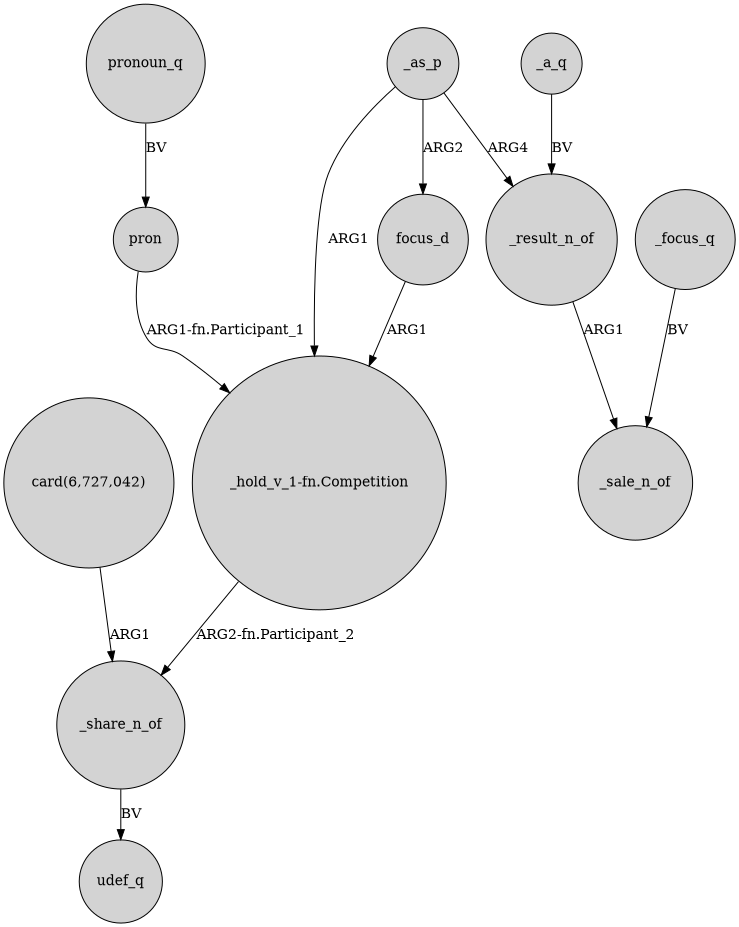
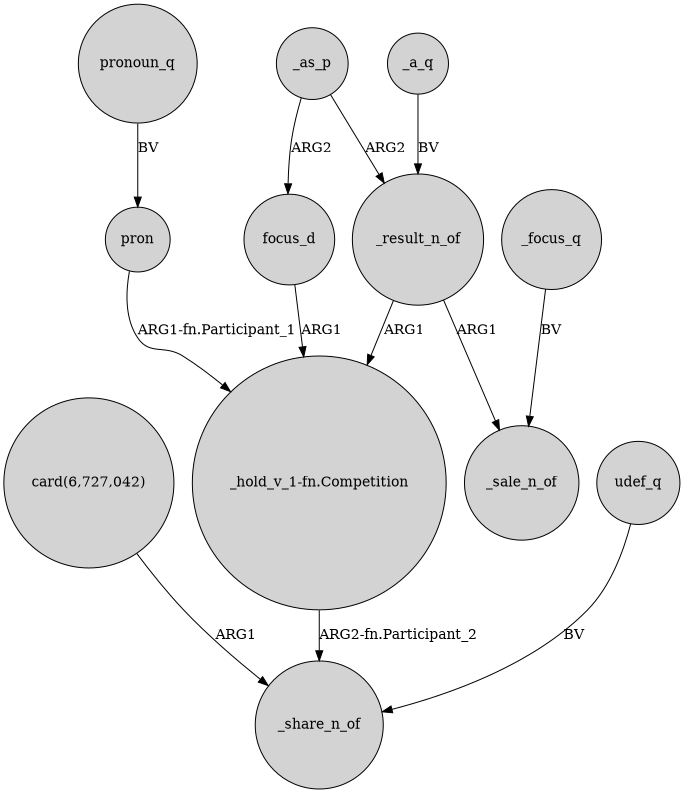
(508, 149) -> (386, 149)
(321, 204) -> (382, 328)
(121, 809) -> (539, 649)
